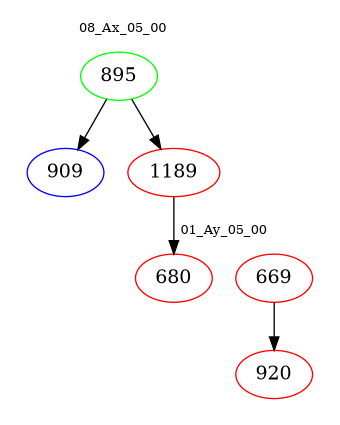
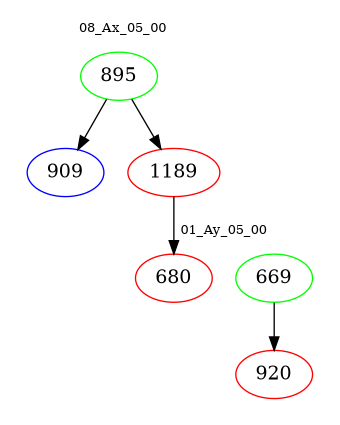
(274, 278) -> (274, 278)
